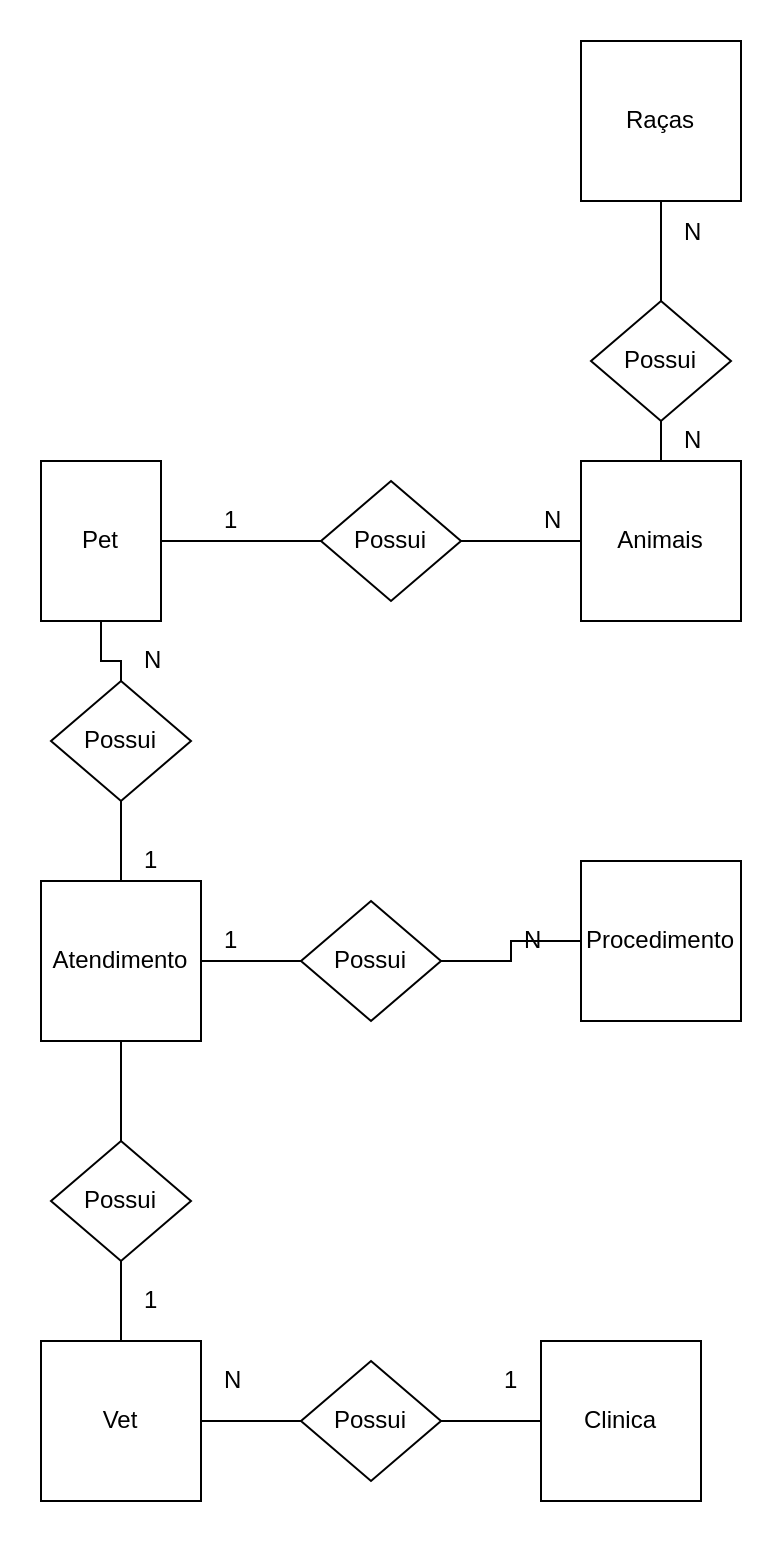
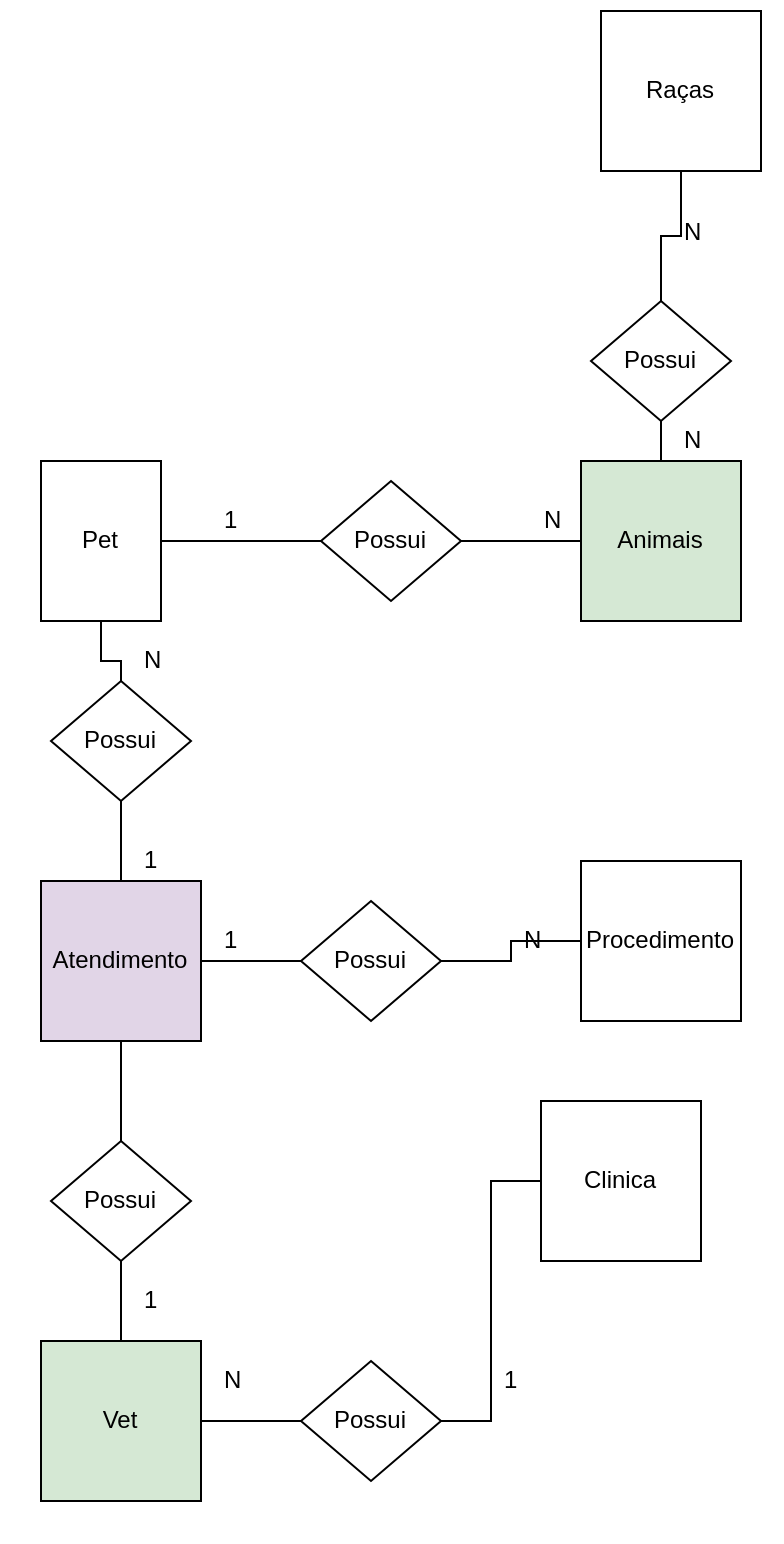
(661, 121) -> (681, 91)
(661, 541) -> (661, 541)
(121, 961) -> (121, 961)
(121, 1421) -> (121, 1421)
(621, 1421) -> (621, 1181)
